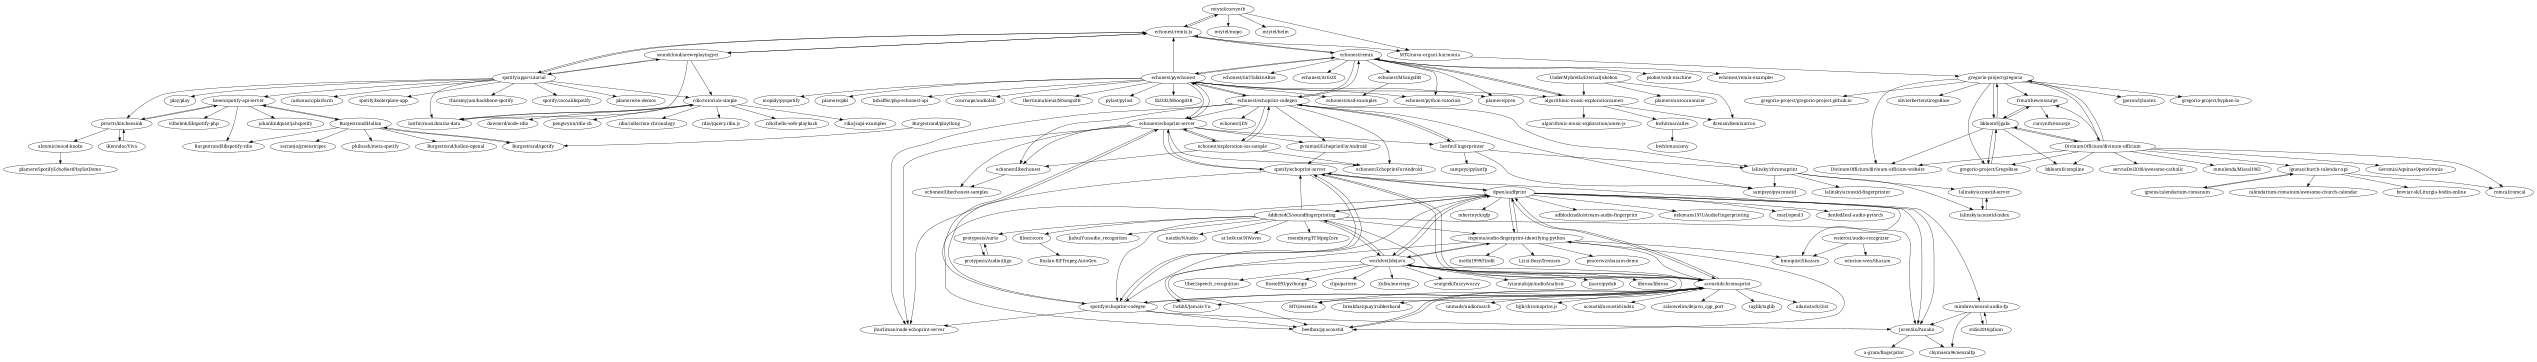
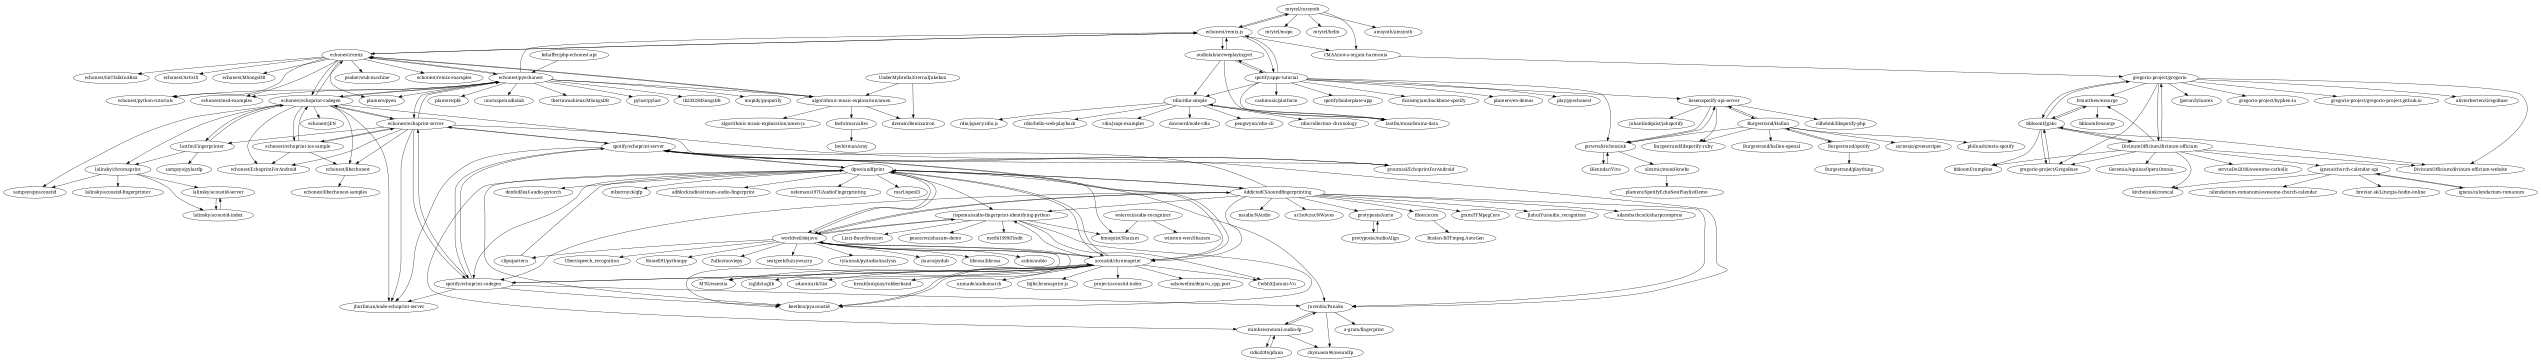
none -> (1393, 32)
(688, 55) -> (1224, 55)
(1430, 55) -> (1356, 55)
(1382, 86) -> (295, 81)
(1037, 87) -> (546, 66)
(180, 101) -> (1574, 101)
(567, 101) -> none
(715, 101) -> (1190, 101)
(1680, 101) -> none
(2052, 124) -> (2097, 124)
none -> (1690, 134)
(1045, 139) -> (367, 112)
(740, 140) -> (1849, 157)
(224, 147) -> (1683, 147)
(1232, 147) -> (298, 147)
(1318, 157) -> (1025, 160)
(2237, 170) -> none
(1608, 186) -> none
(2510, 192) -> (2153, 192)
none -> (1650, 215)
(1516, 217) -> (599, 187)
(1313, 238) -> (1480, 215)
none -> (1034, 261)
(1609, 307) -> (1118, 284)
none -> (1301, 317)
